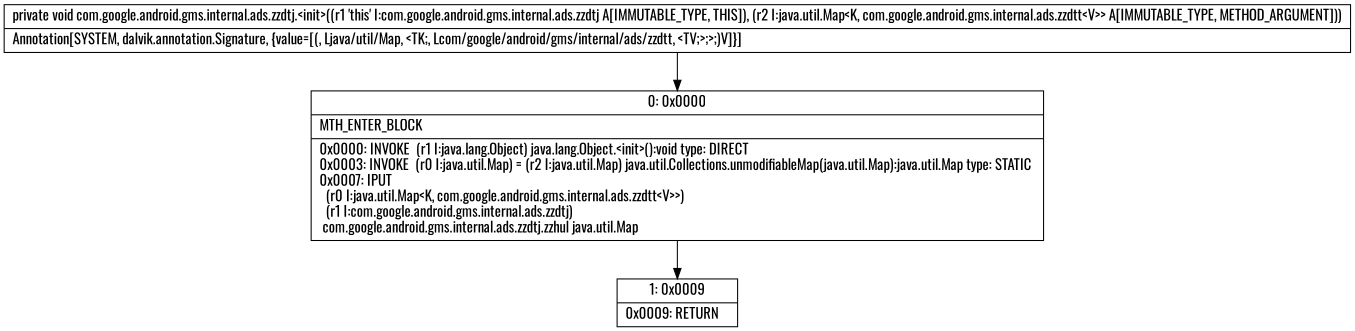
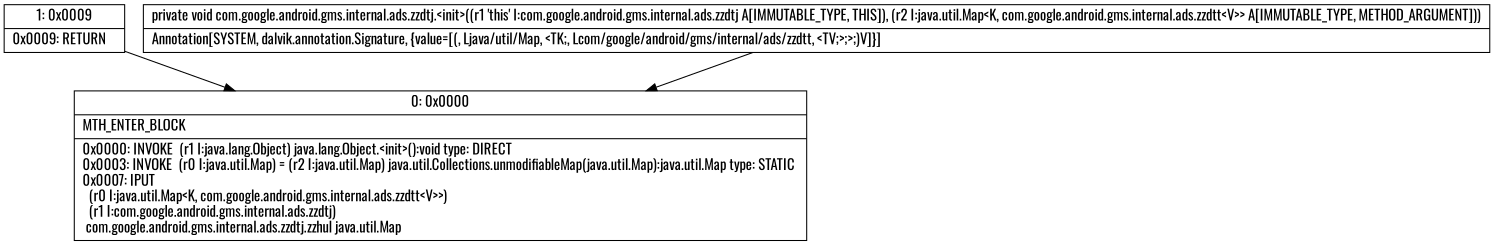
(677, 254) -> (175, 69)
